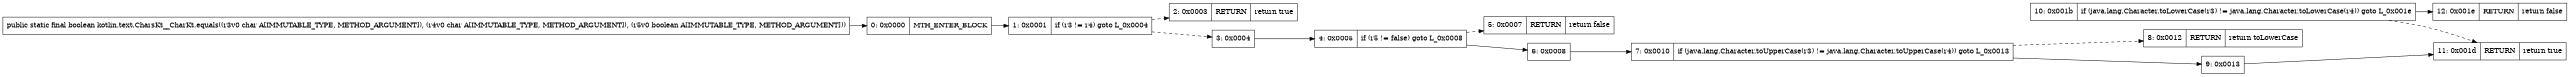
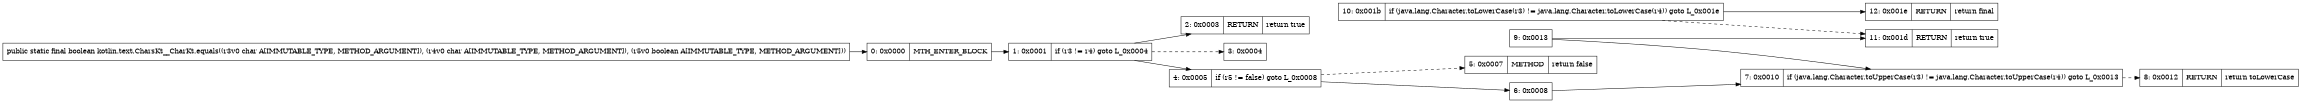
(2542, 12) -> (1974, 12)
(1158, 19) -> (1160, 39)
(1546, 25) -> (1528, 65)
(1282, 39) -> (1160, 65)
(2105, 61) -> (1709, 50)
